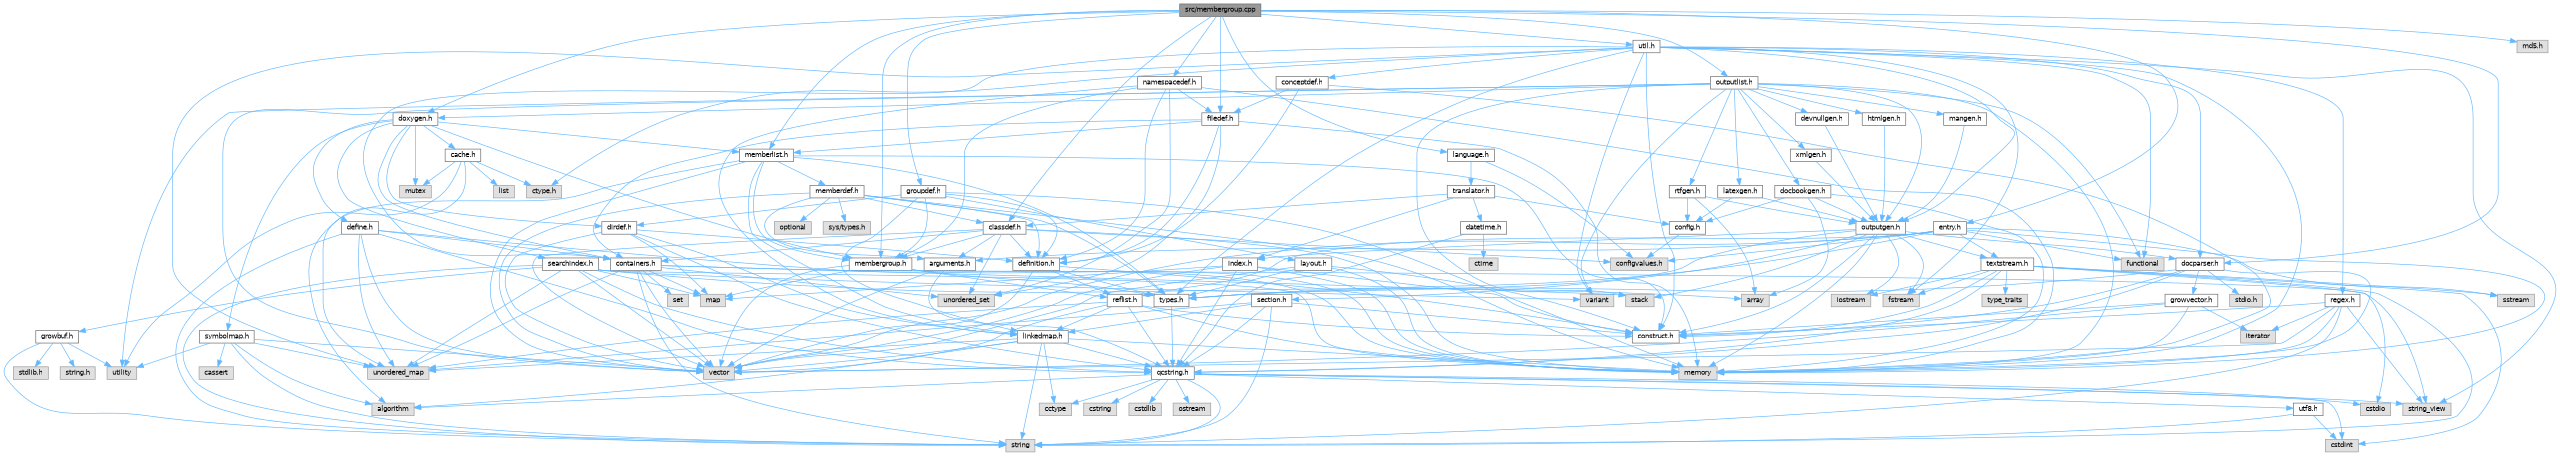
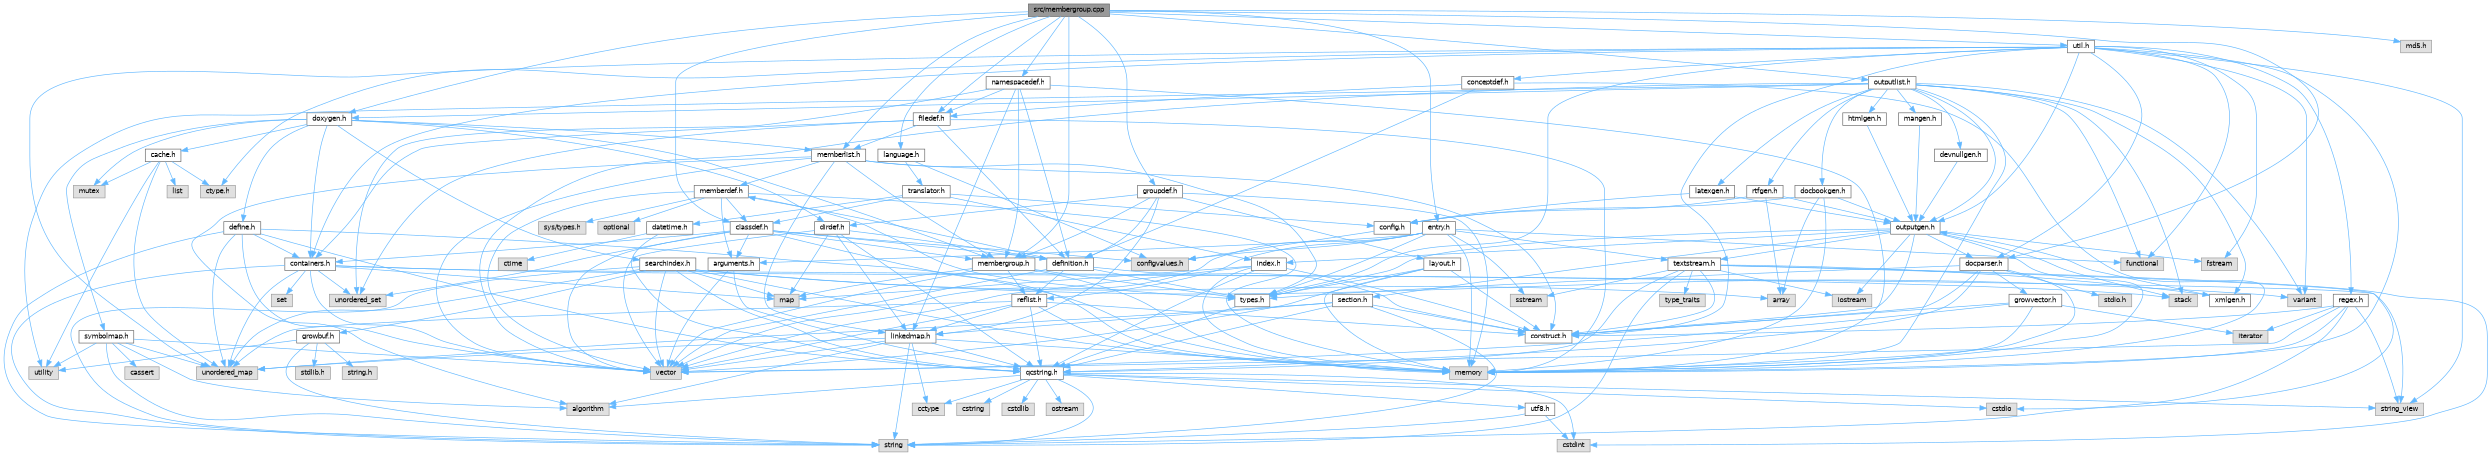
(964, 208) -> (930, 233)
(1953, 283) -> (1962, 273)
